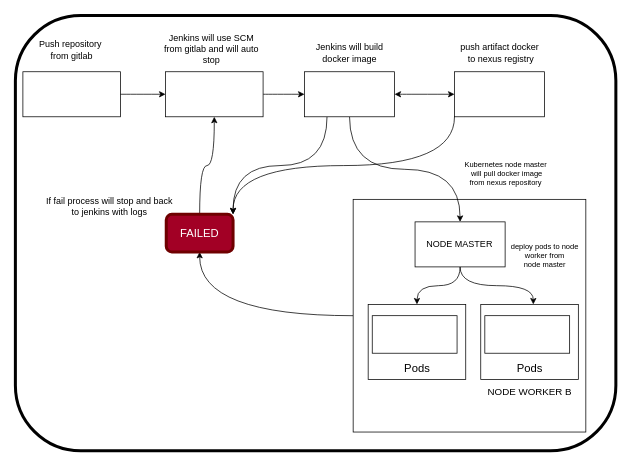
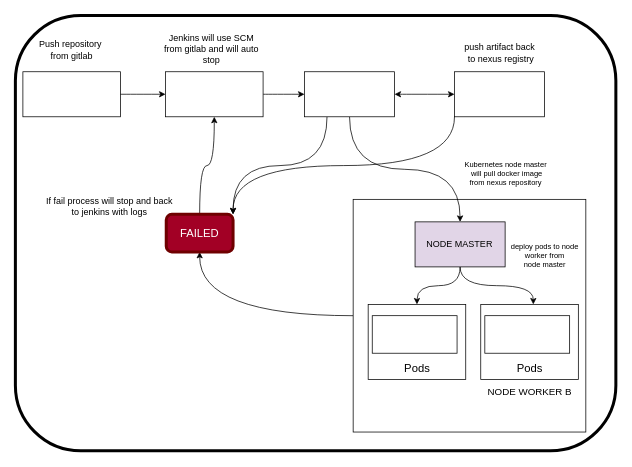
(349, 53) -> none
(500, 53) -> (500, 53)
(460, 244) -> (460, 244)
